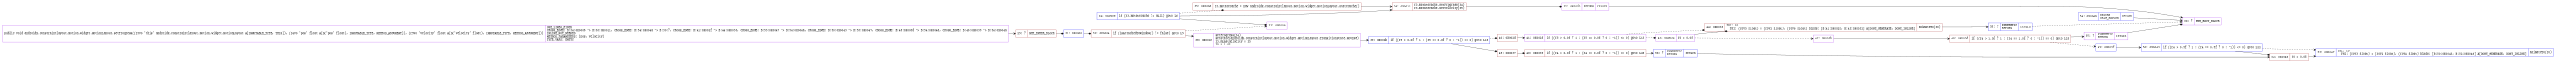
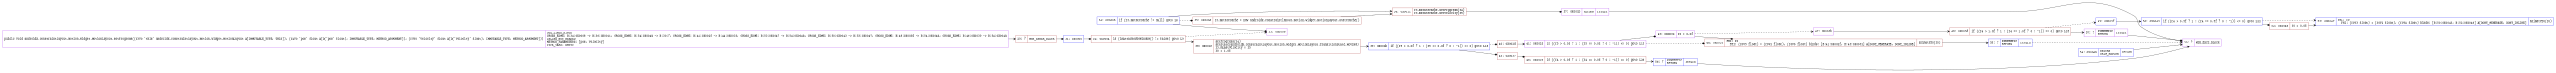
(1650, 38) -> (1637, 38)
(1277, 40) -> (1277, 46)
(1982, 57) -> (1943, 70)
